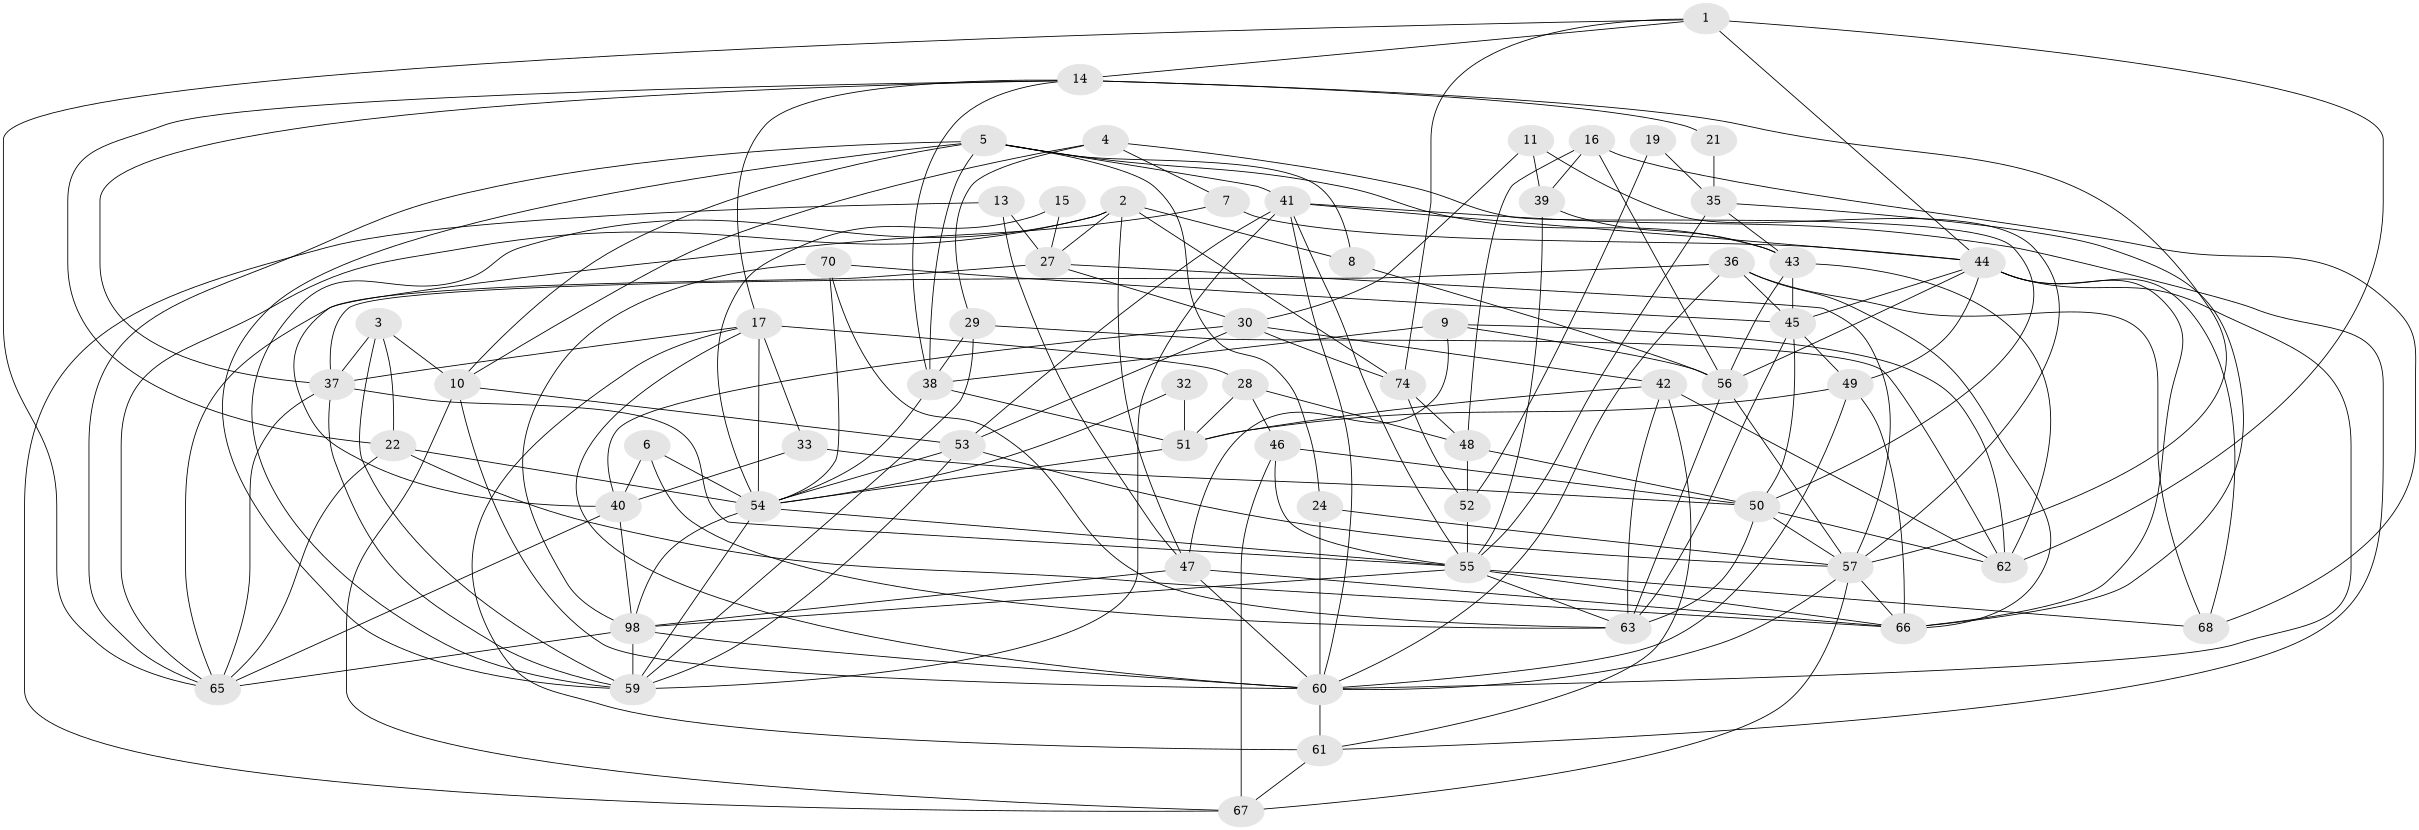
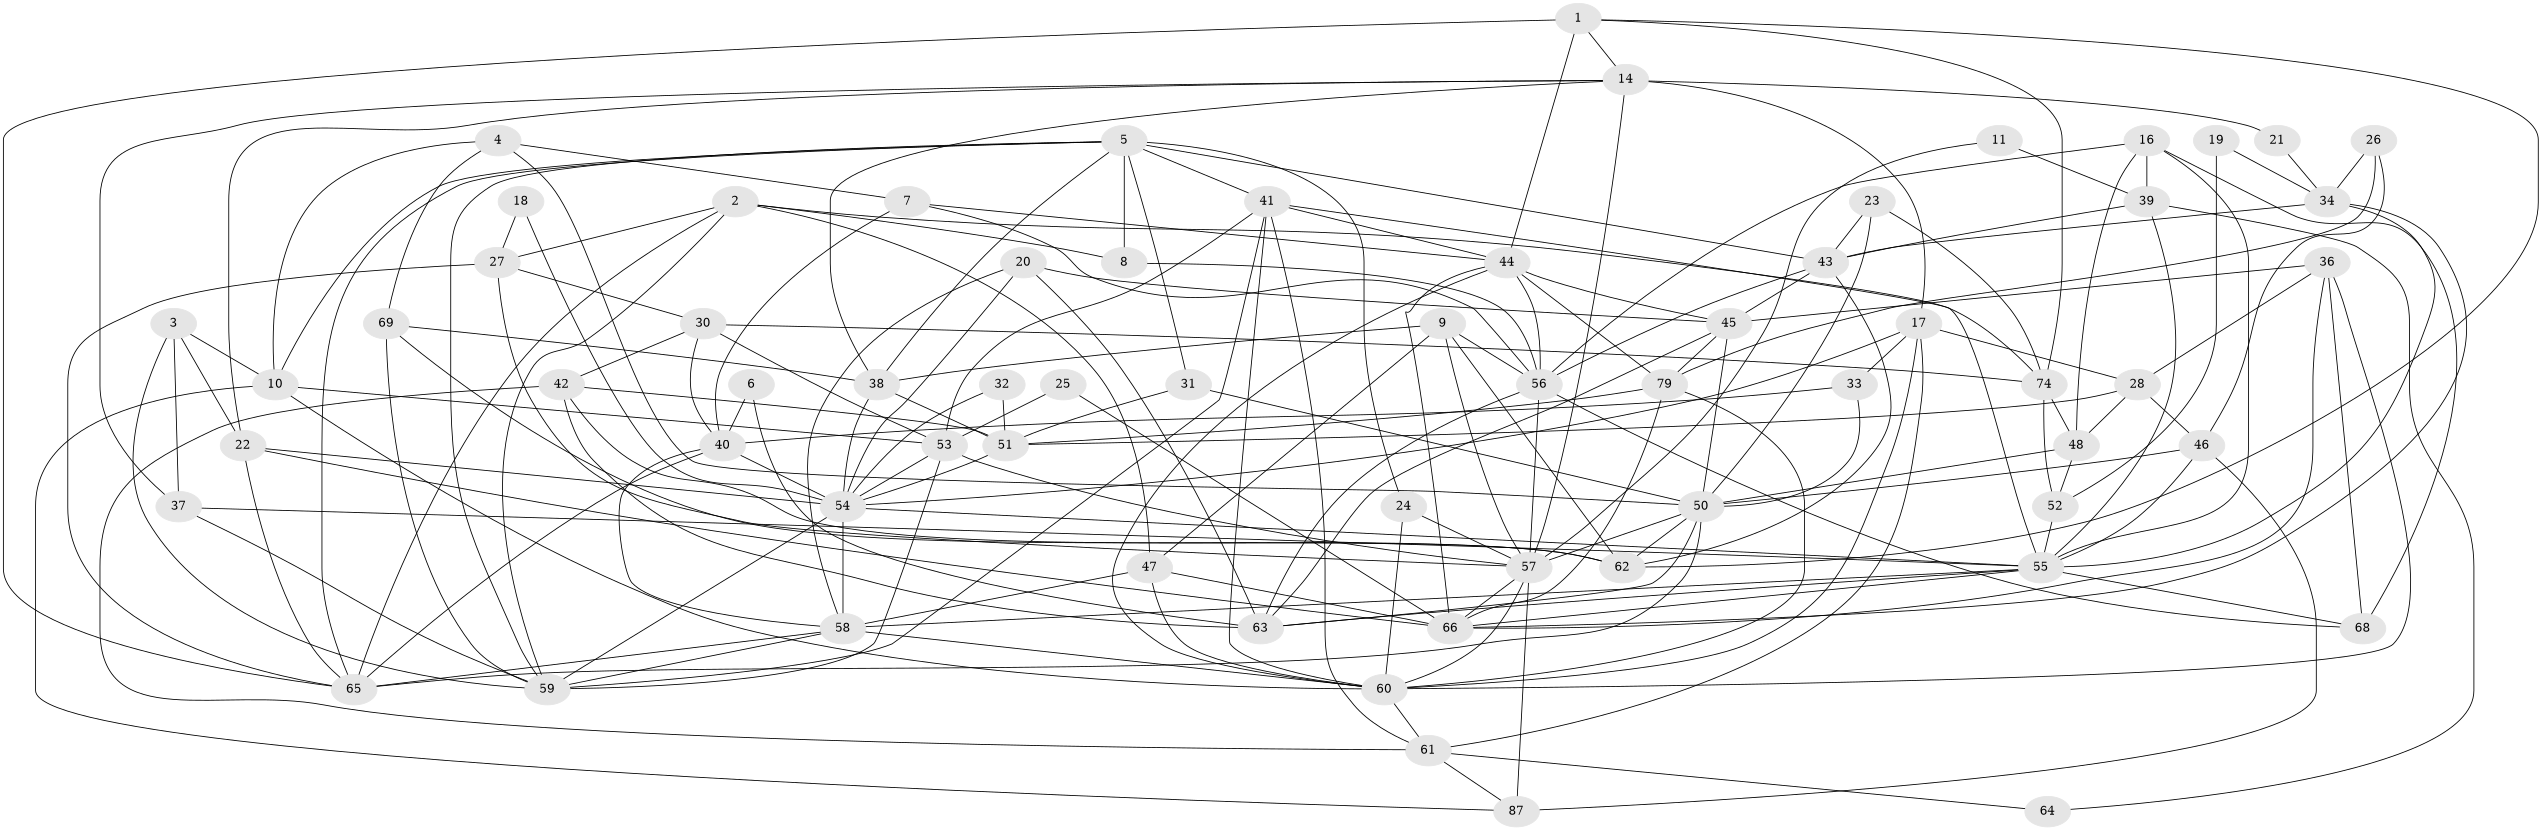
none -> (2374, 141)
(1001, 202) -> none
(1062, 202) -> (521, 202)
(1714, 202) -> (2327, 202)
none -> (1872, 202)
(1406, 258) -> none
(829, 263) -> (1023, 263)
(924, 280) -> (2232, 324)
none -> (1219, 296)
(973, 324) -> (386, 324)
(545, 353) -> none
(2217, 360) -> (1895, 546)
none -> (1063, 385)
none -> (1189, 385)
(1850, 385) -> (1665, 385)
none -> (2249, 402)
none -> (1479, 460)
(695, 472) -> (787, 478)
(250, 524) -> (1069, 667)
(633, 629) -> (843, 629)
(1241, 812) -> (1517, 812)
none -> (2048, 812)
